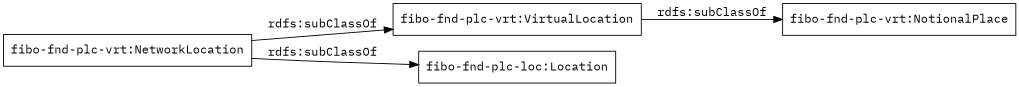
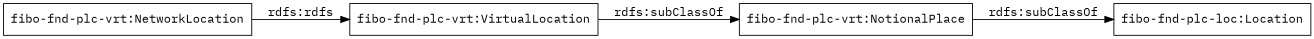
(322, 24) -> (301, 13)
(331, 62) -> (1039, 19)
